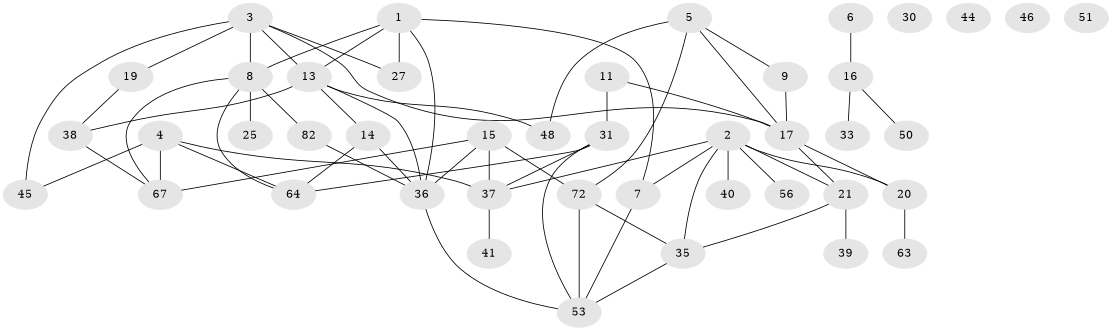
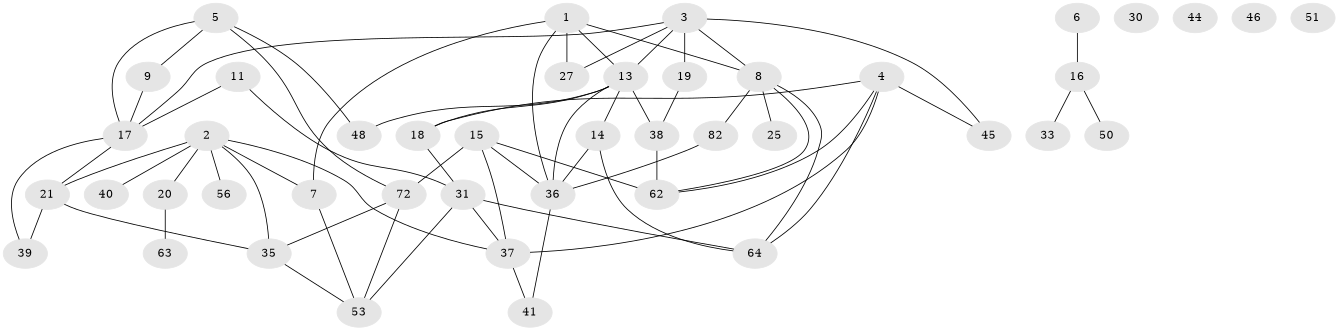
none -> (418, 136)
(846, 165) -> (30, 167)
(160, 195) -> (657, 195)
(475, 280) -> (541, 258)
